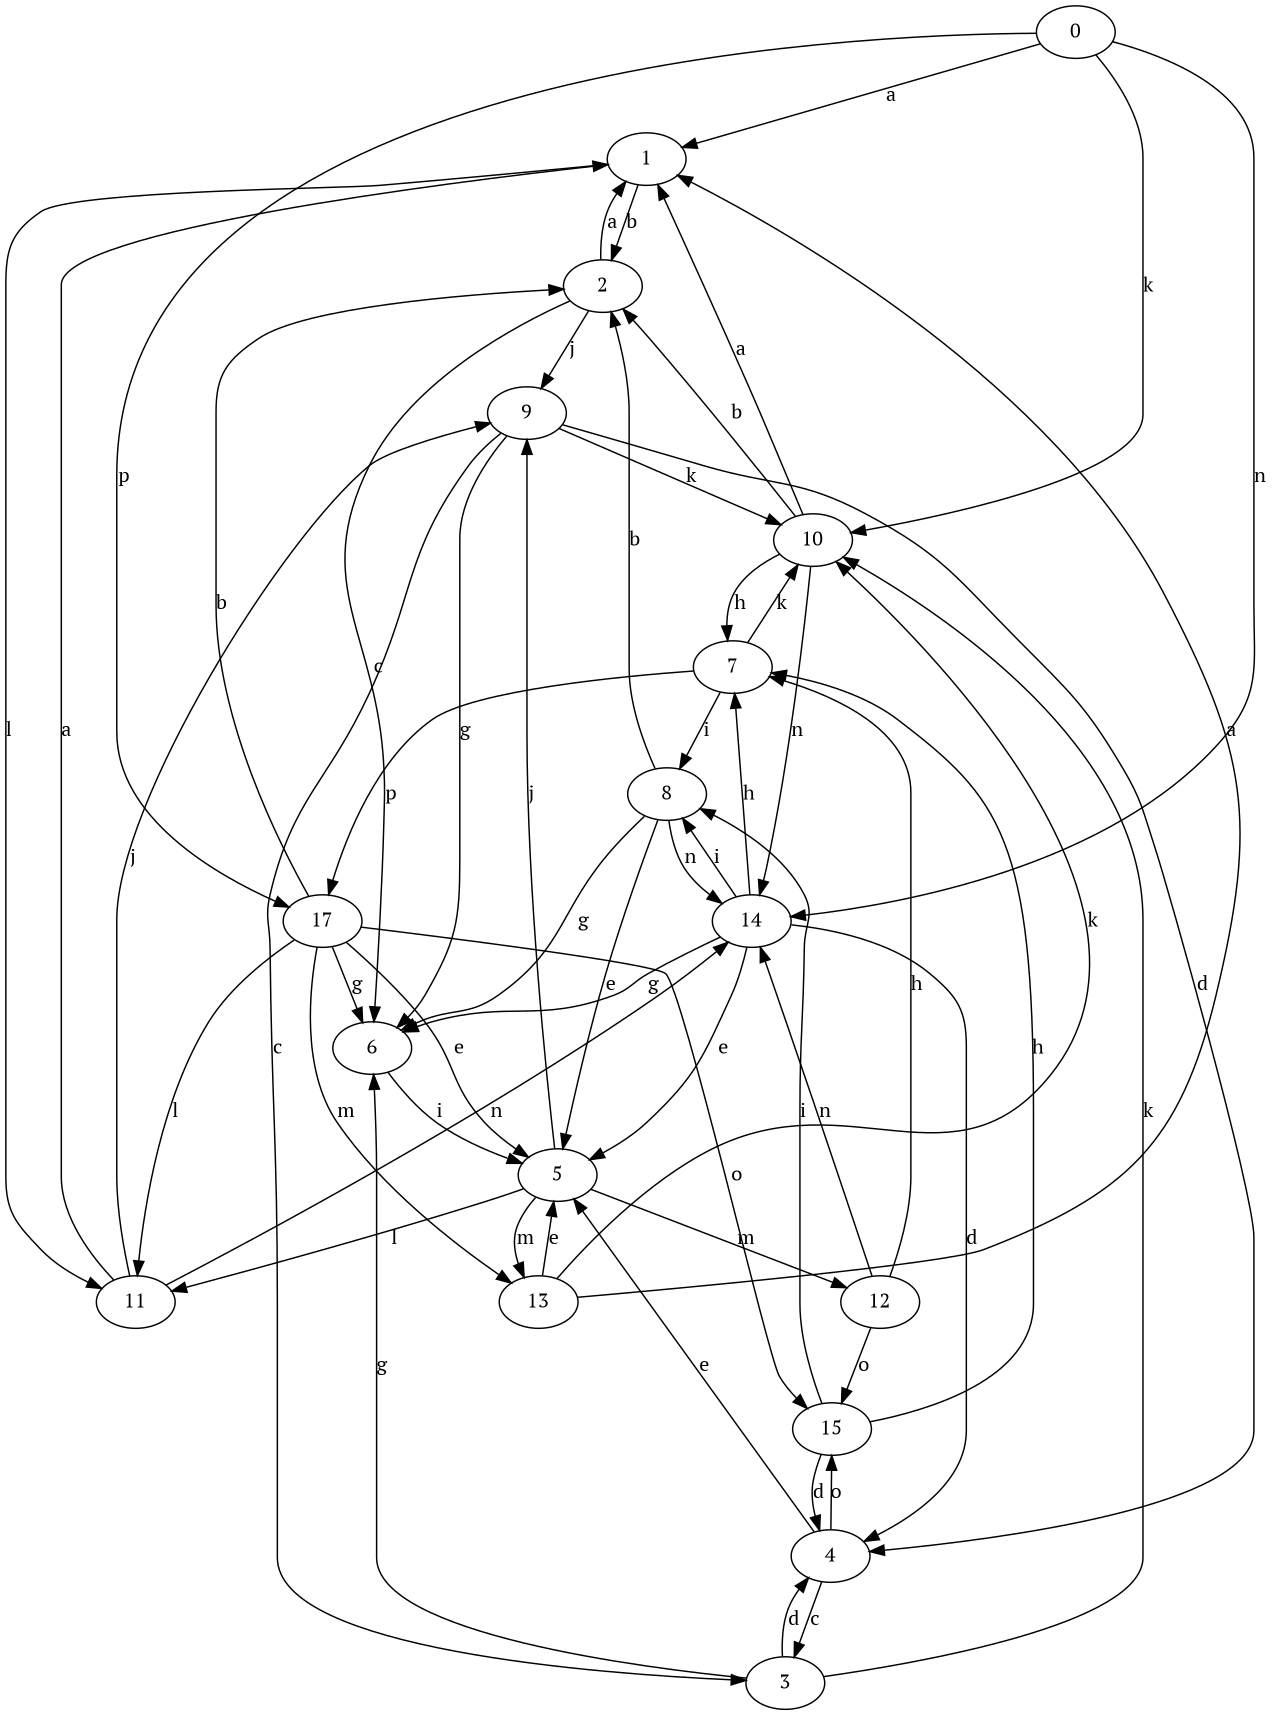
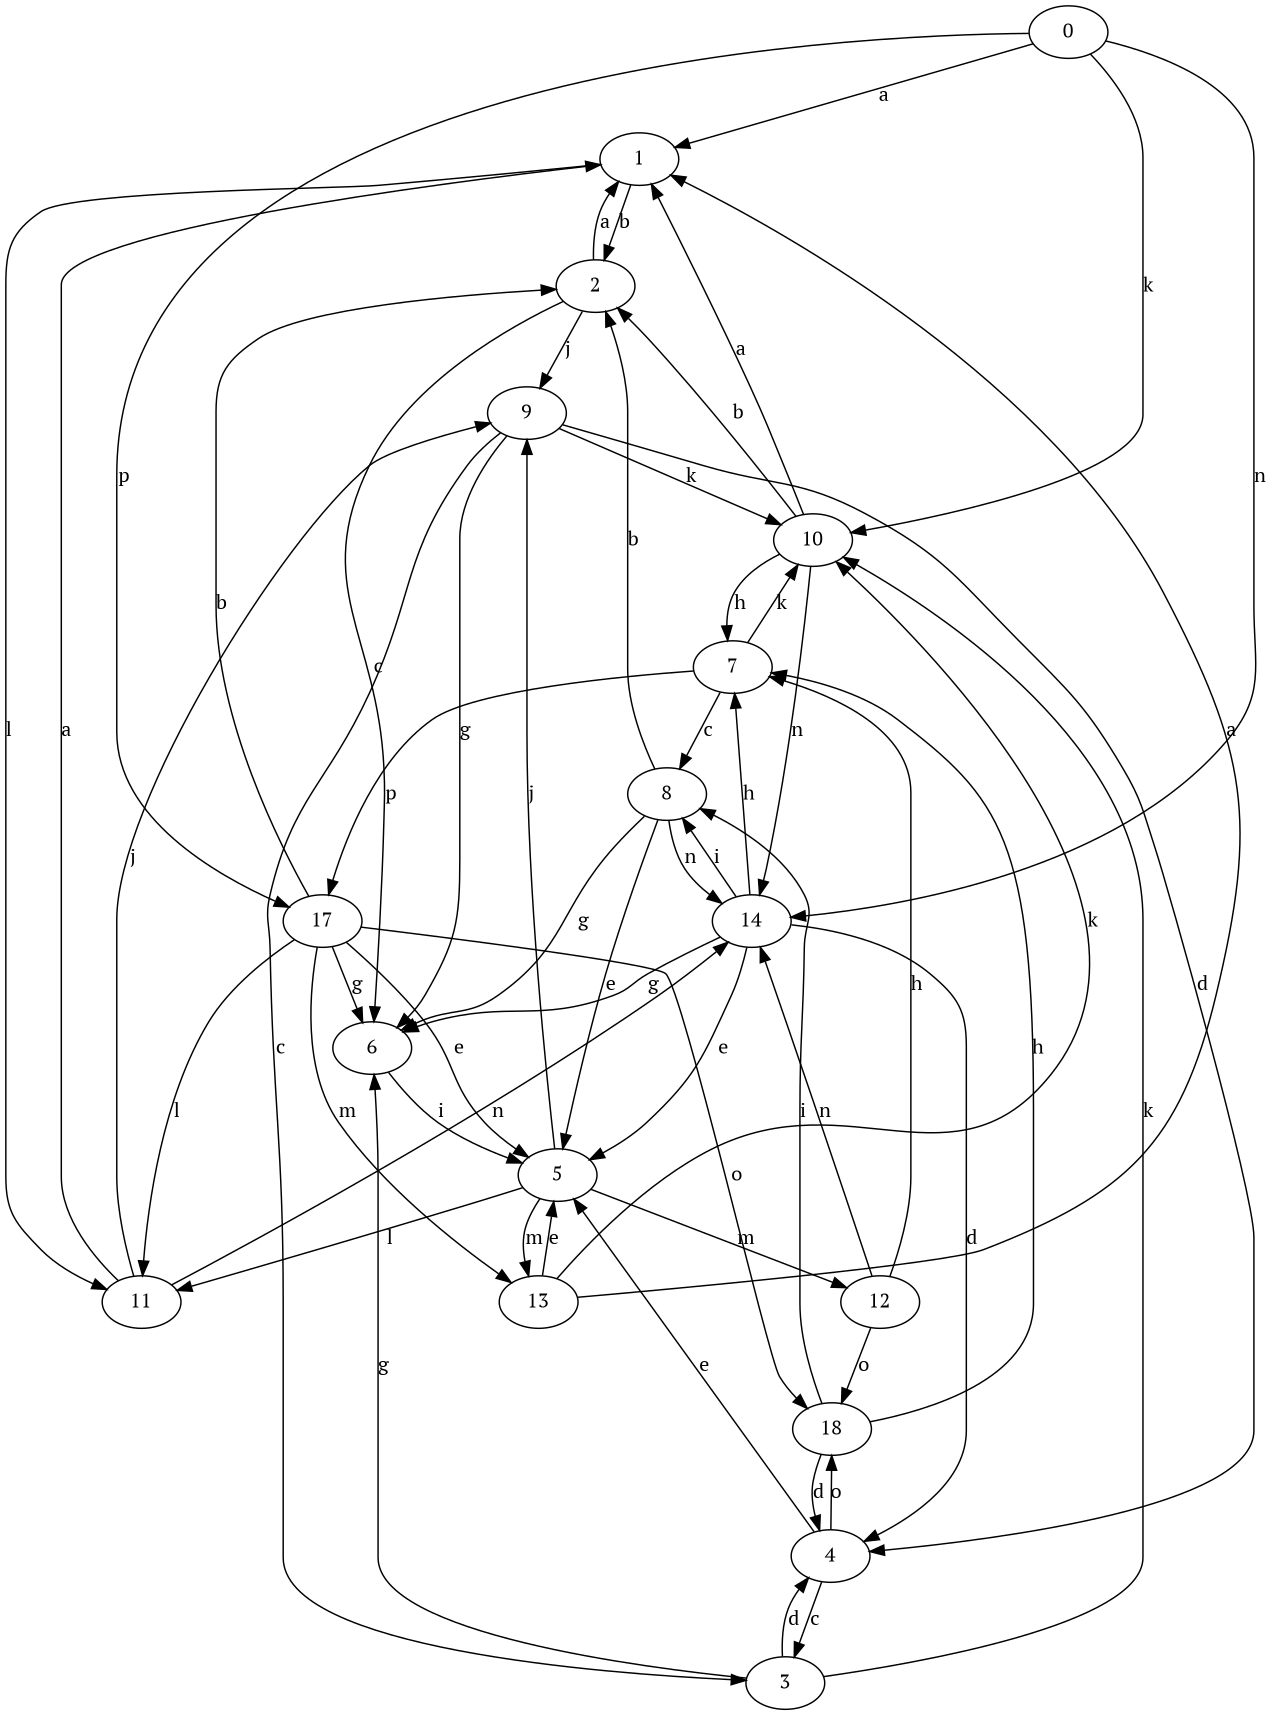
(707, 731) -> (709, 731)
(832, 1429) -> (832, 1429)
